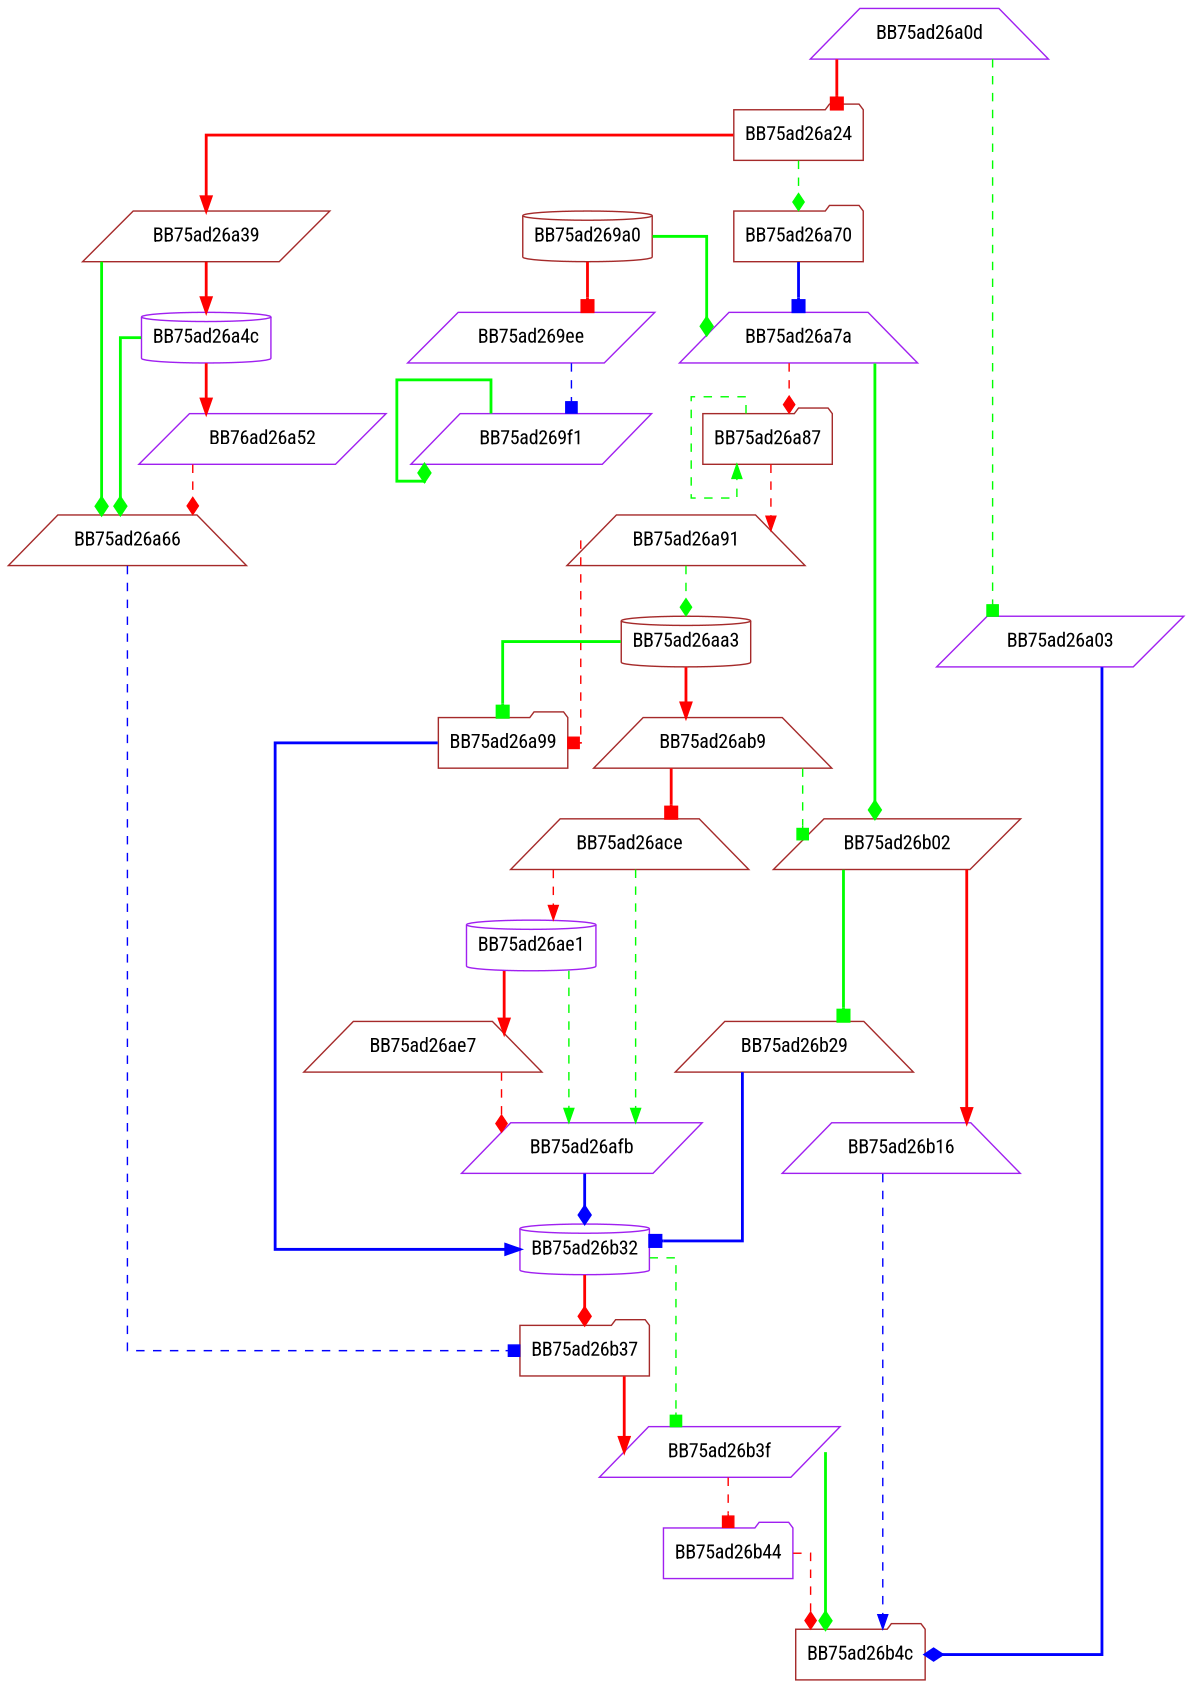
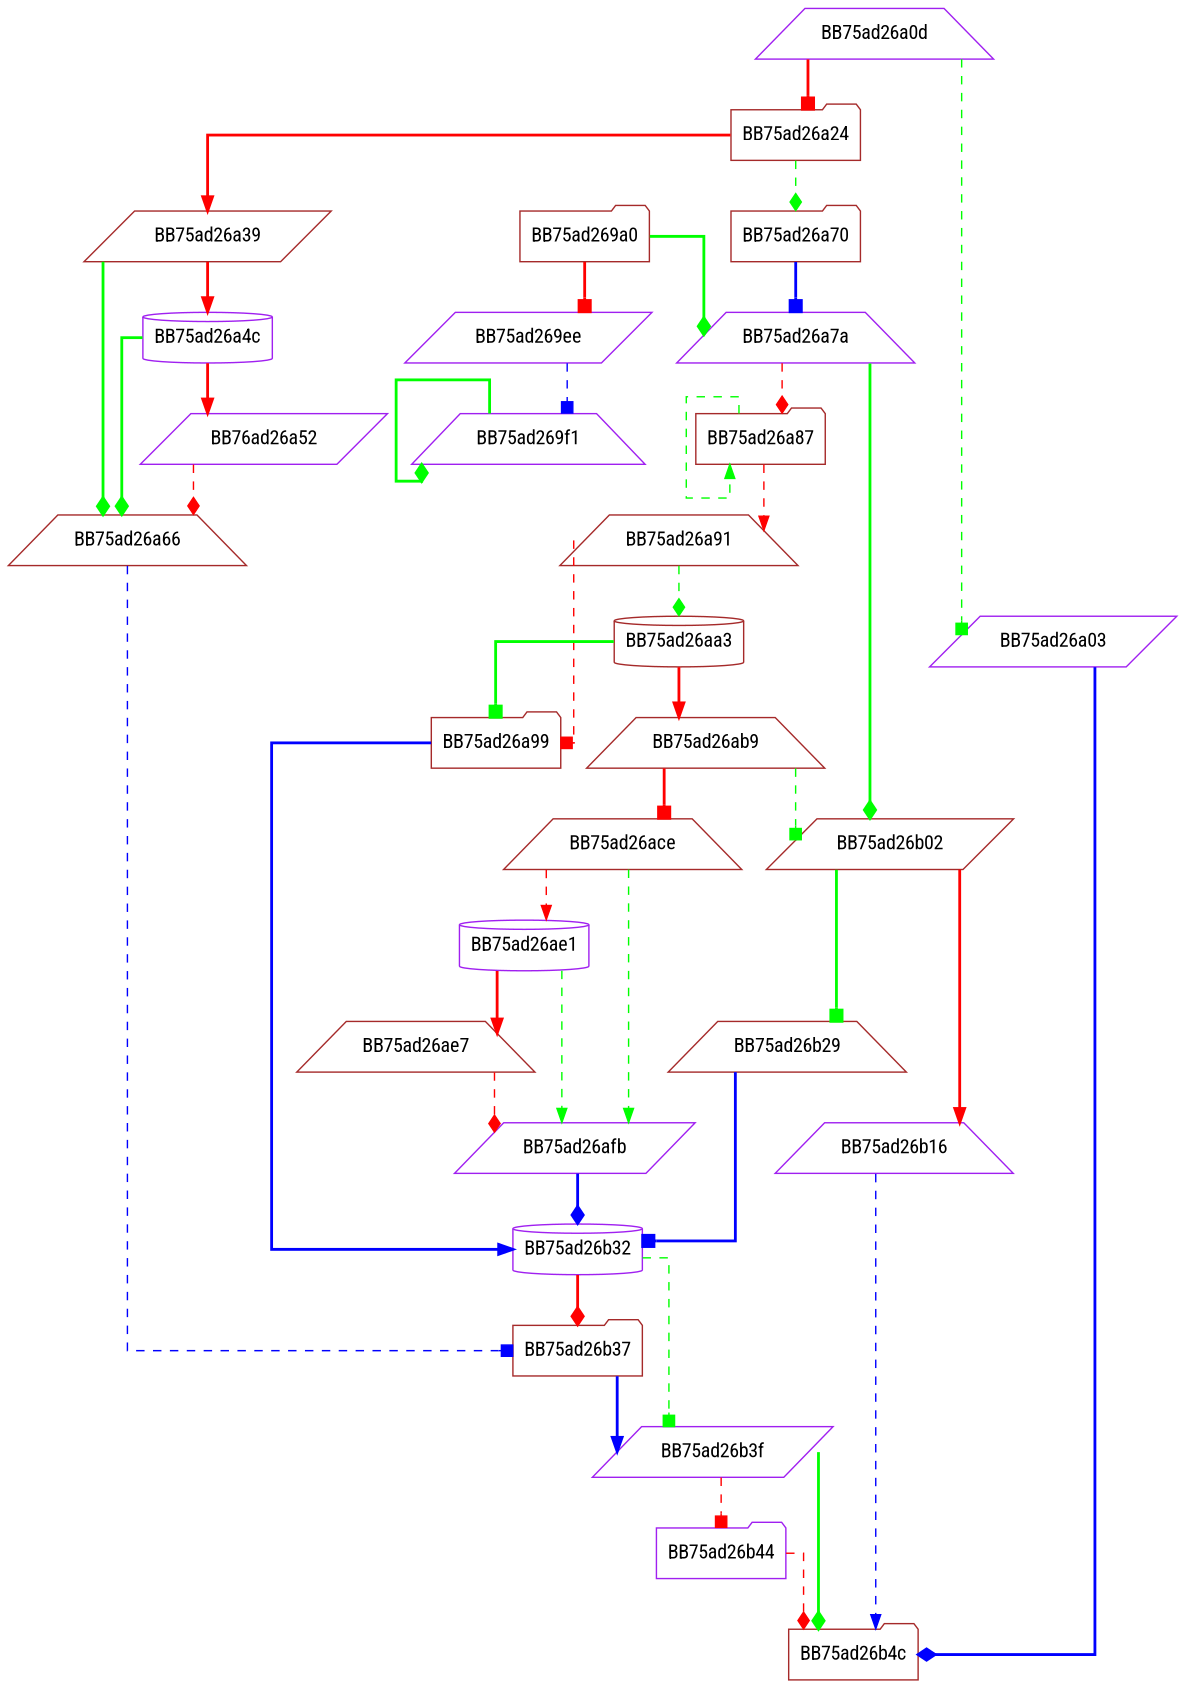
(587, 236) -> (585, 236)
(531, 439) -> (528, 439)
(624, 1407) -> (617, 1407)
